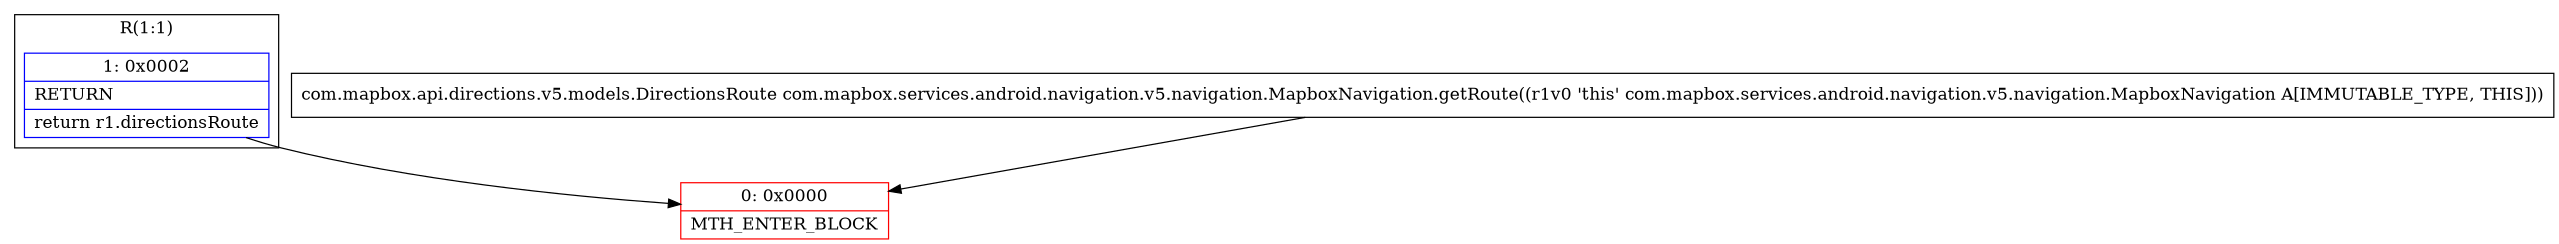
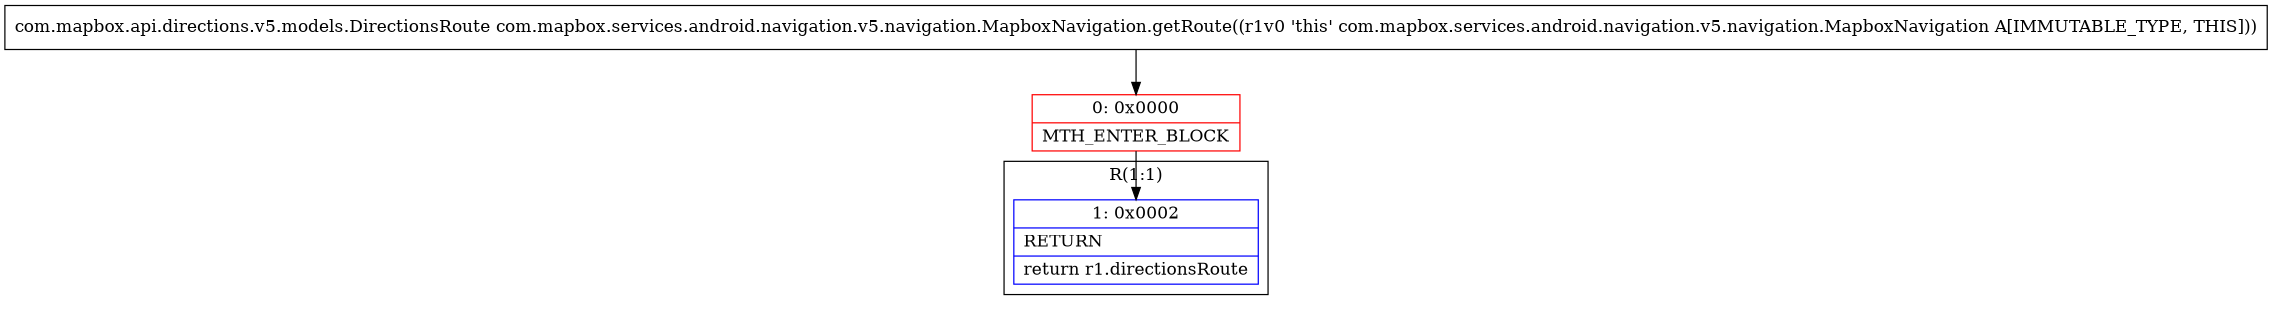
(455, 181) -> (1136, 169)
